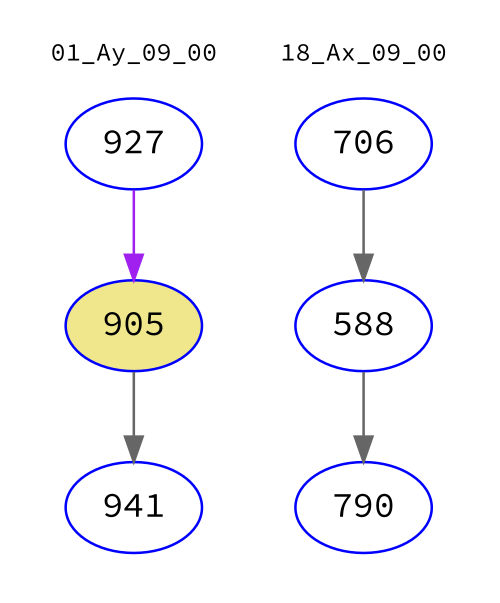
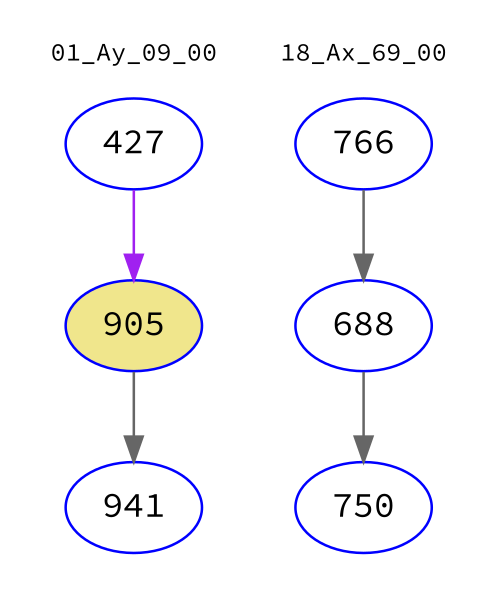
(365, 54) -> (365, 54)
(134, 144) -> (134, 144)
(364, 144) -> (364, 144)
(364, 326) -> (364, 326)
(364, 508) -> (364, 508)
